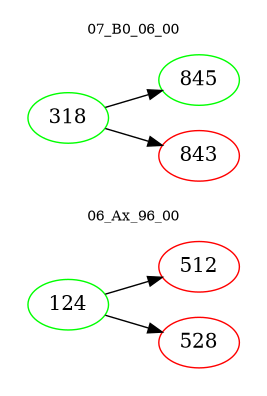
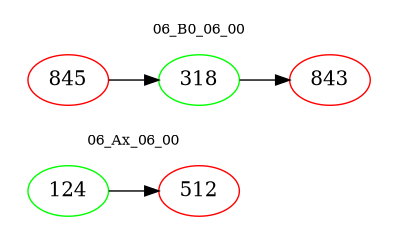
(134, 30) -> (199, 30)
(199, 80) -> (68, 80)
(127, 101) -> (127, 80)
(134, 217) -> (134, 141)
(199, 343) -> none
